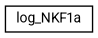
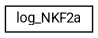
(49, 19) -> (49, 19)
